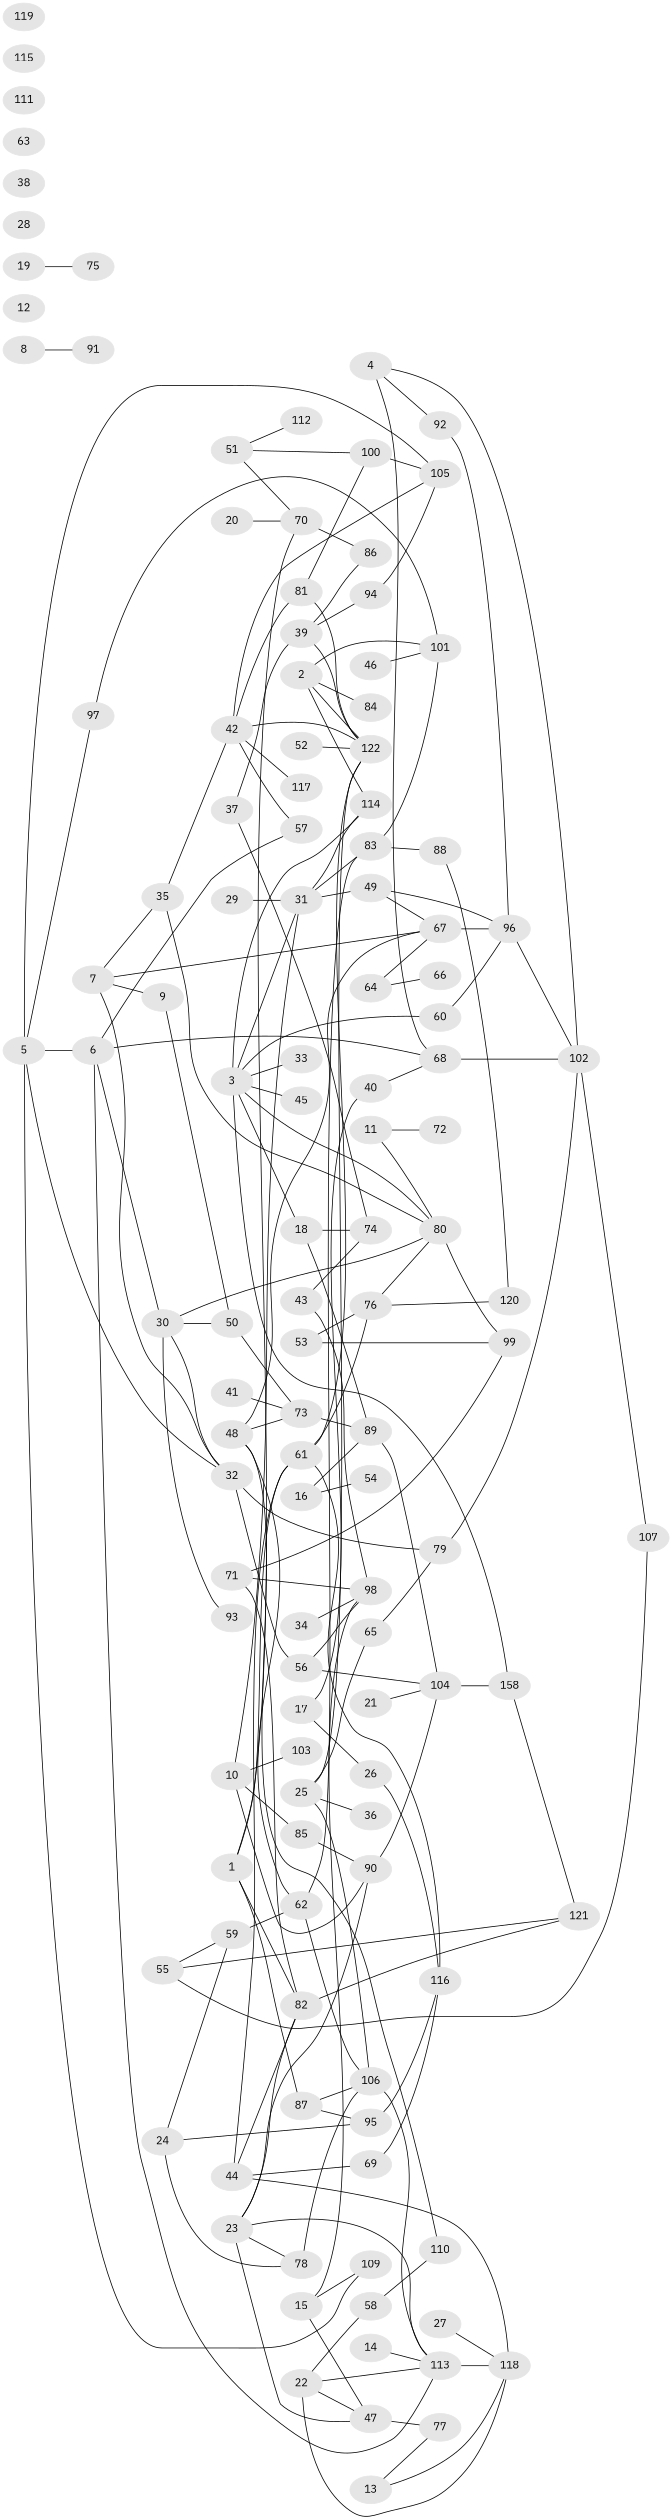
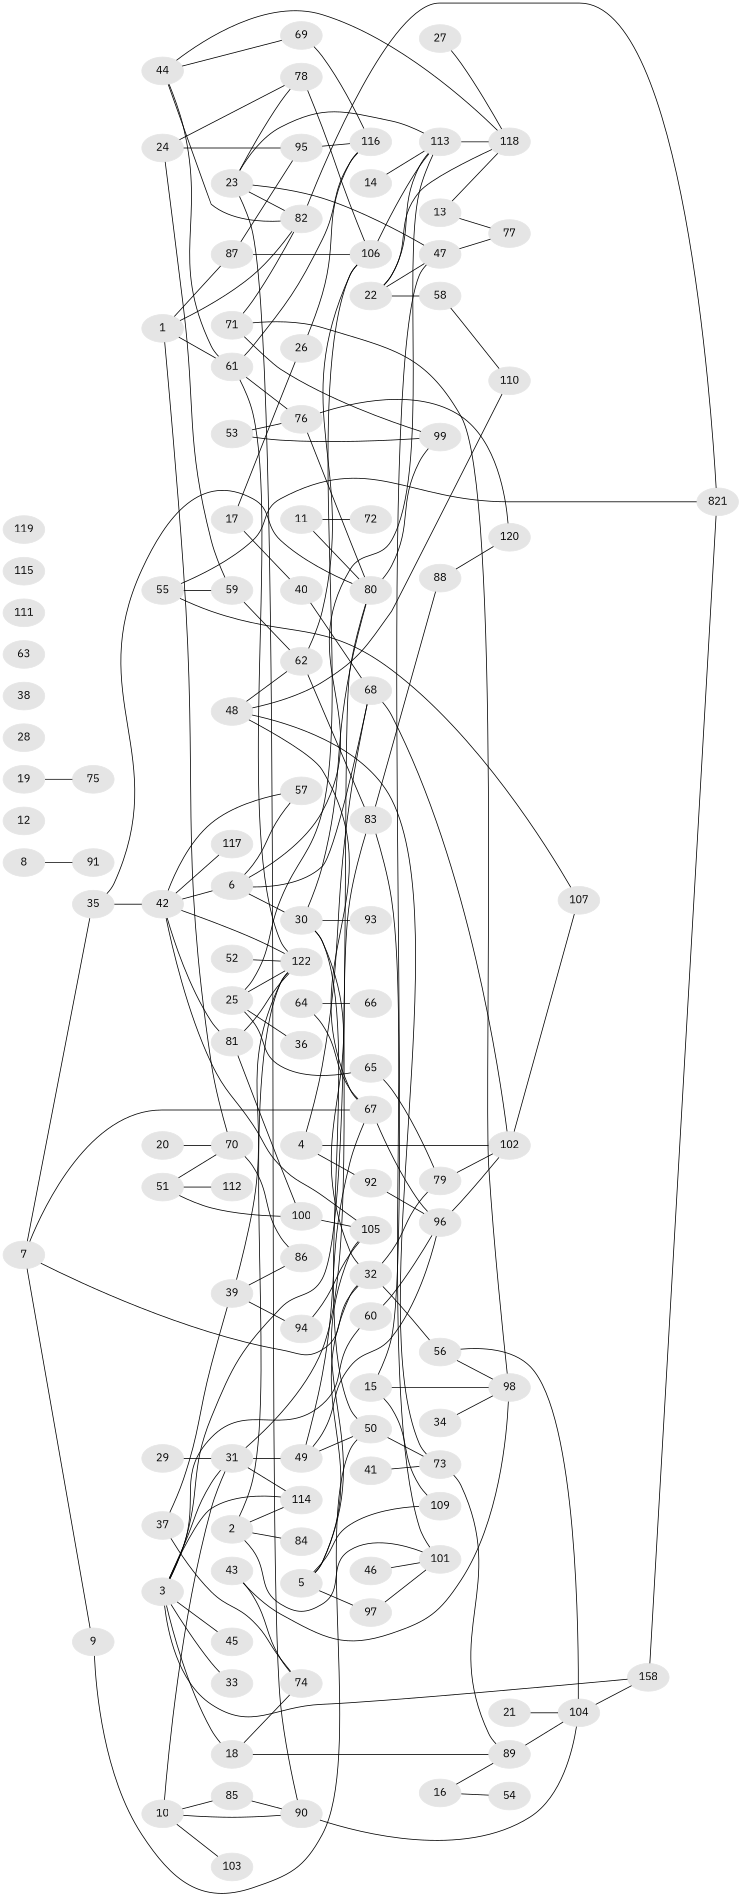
(59, 1051) -> (199, 895)
none -> (333, 1445)
(579, 1916) -> (718, 502)
